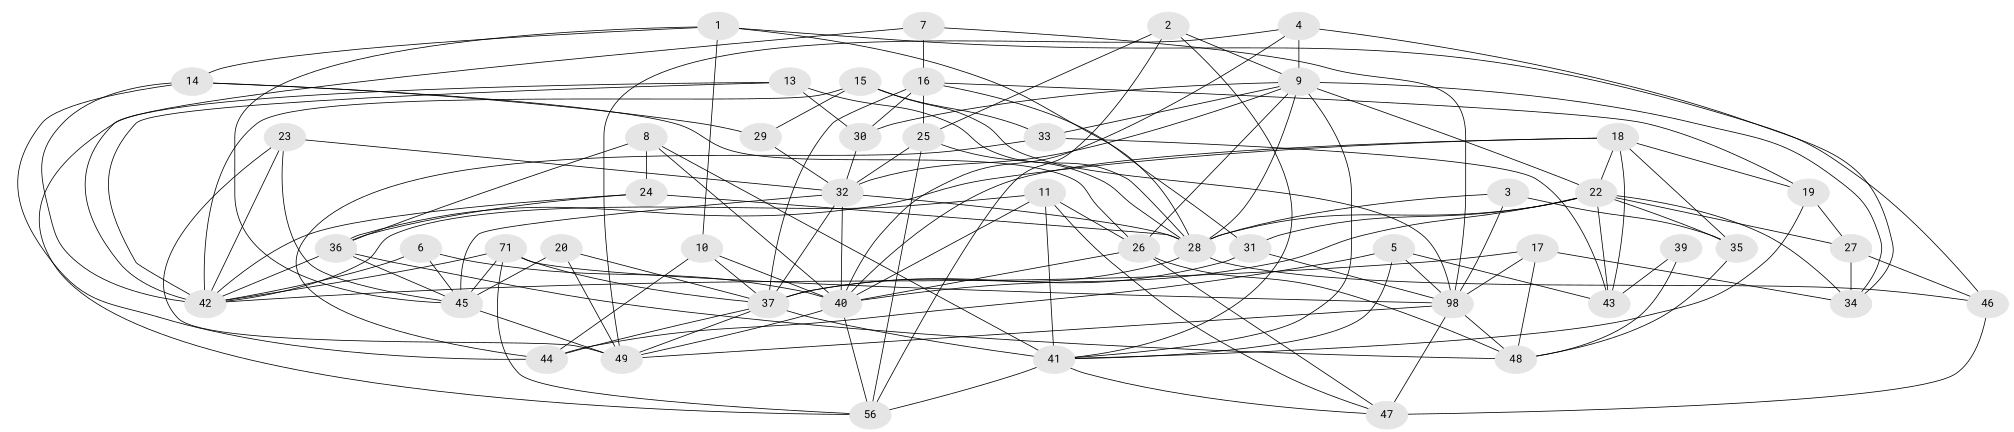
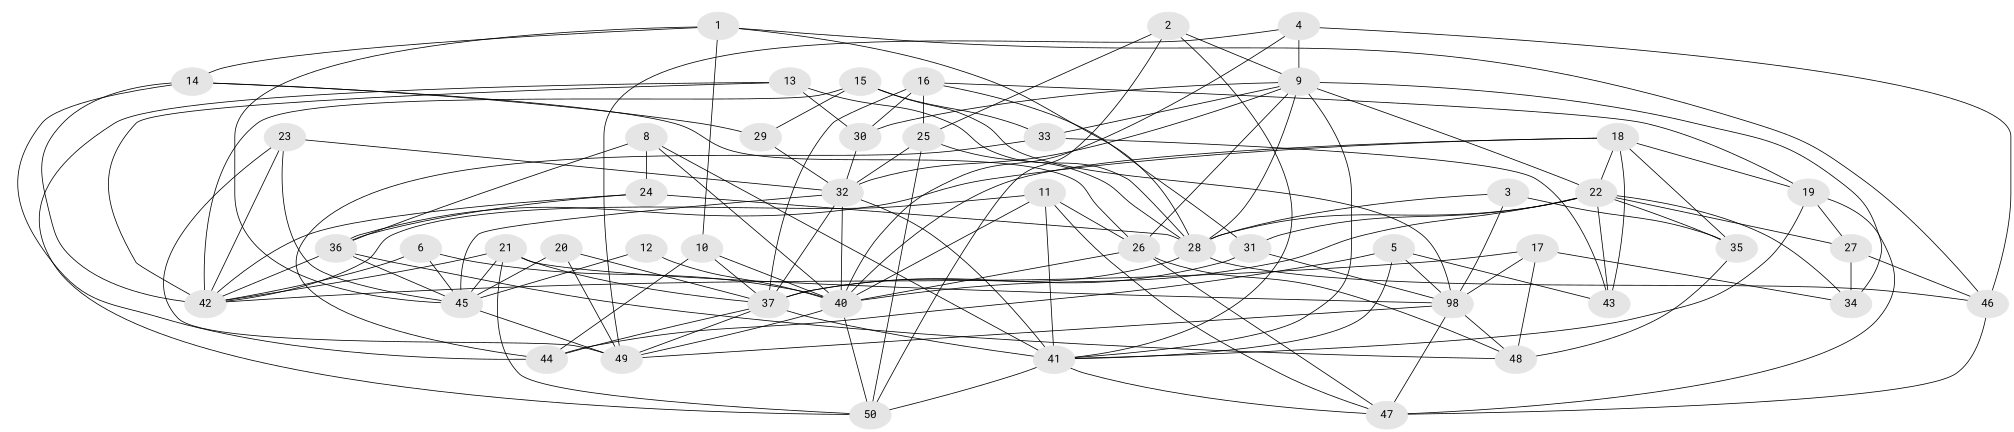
(924, 26) -> none
(1510, 60) -> (1751, 63)
(1022, 211) -> (968, 264)
(506, 248) -> (506, 248)
none -> (646, 248)
(1681, 248) -> none
none -> (1726, 380)
(870, 415) -> (870, 415)
